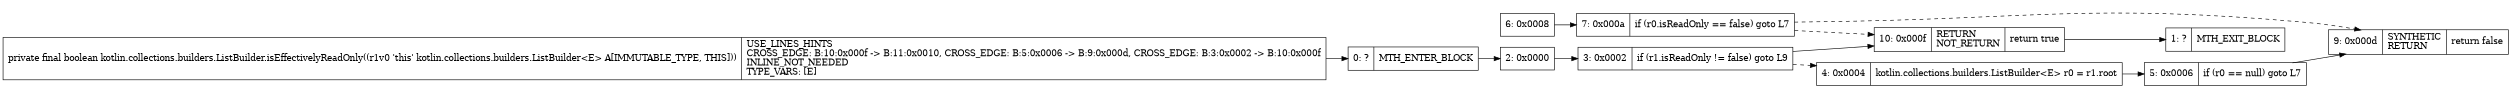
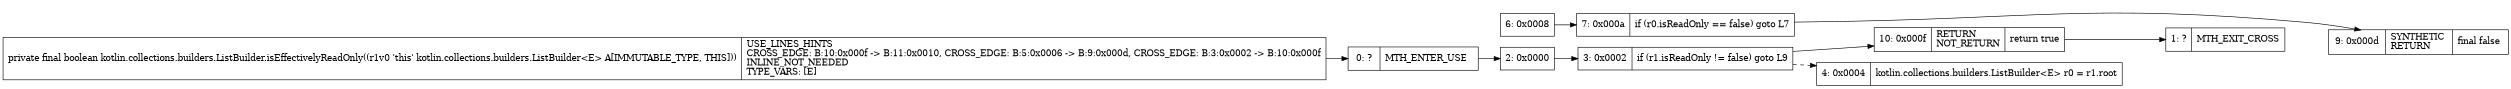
(2075, 14) -> (2075, 14)
(1831, 32) -> none
(2238, 39) -> (2238, 39)
(2477, 42) -> (2479, 42)
(1426, 58) -> (1426, 58)
(2225, 74) -> none
